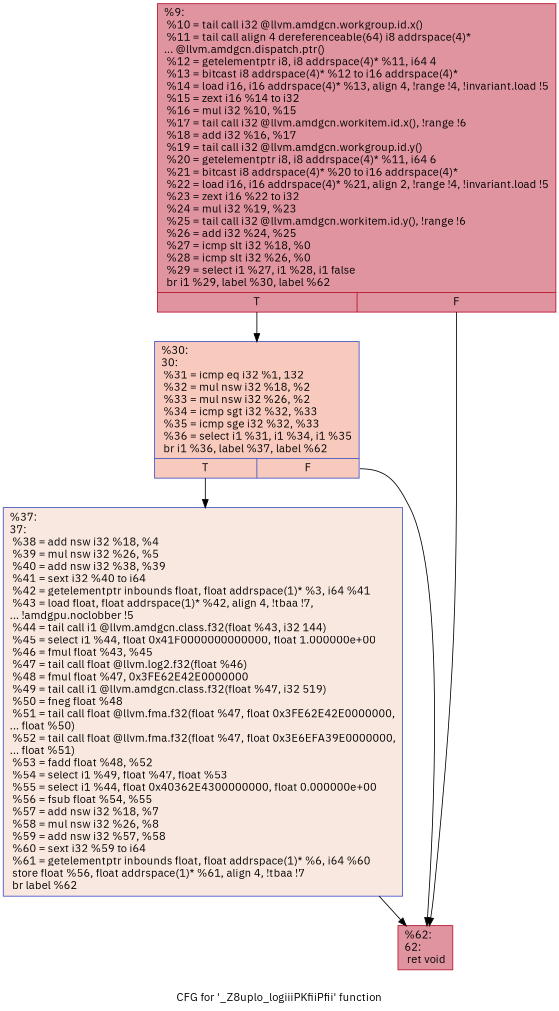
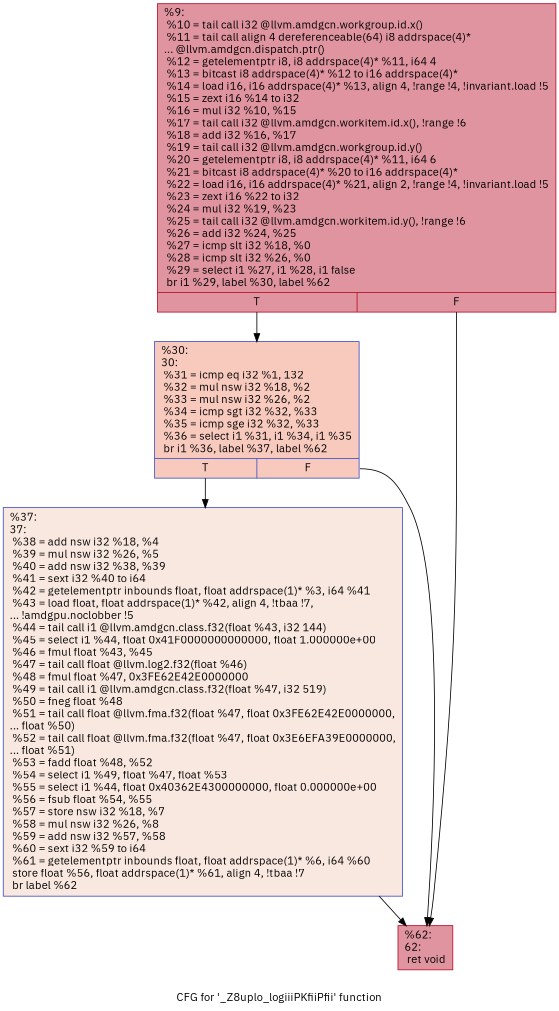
(85, 812) -> (88, 812)
